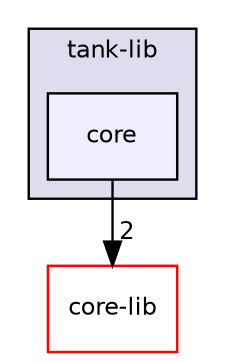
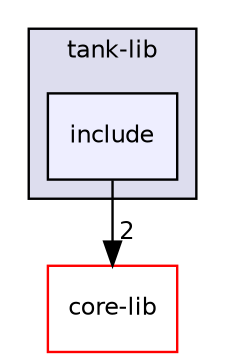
(113, 136) -> (113, 136)
